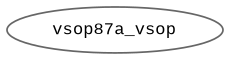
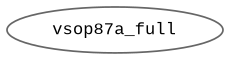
(115, 30) -> (115, 30)
